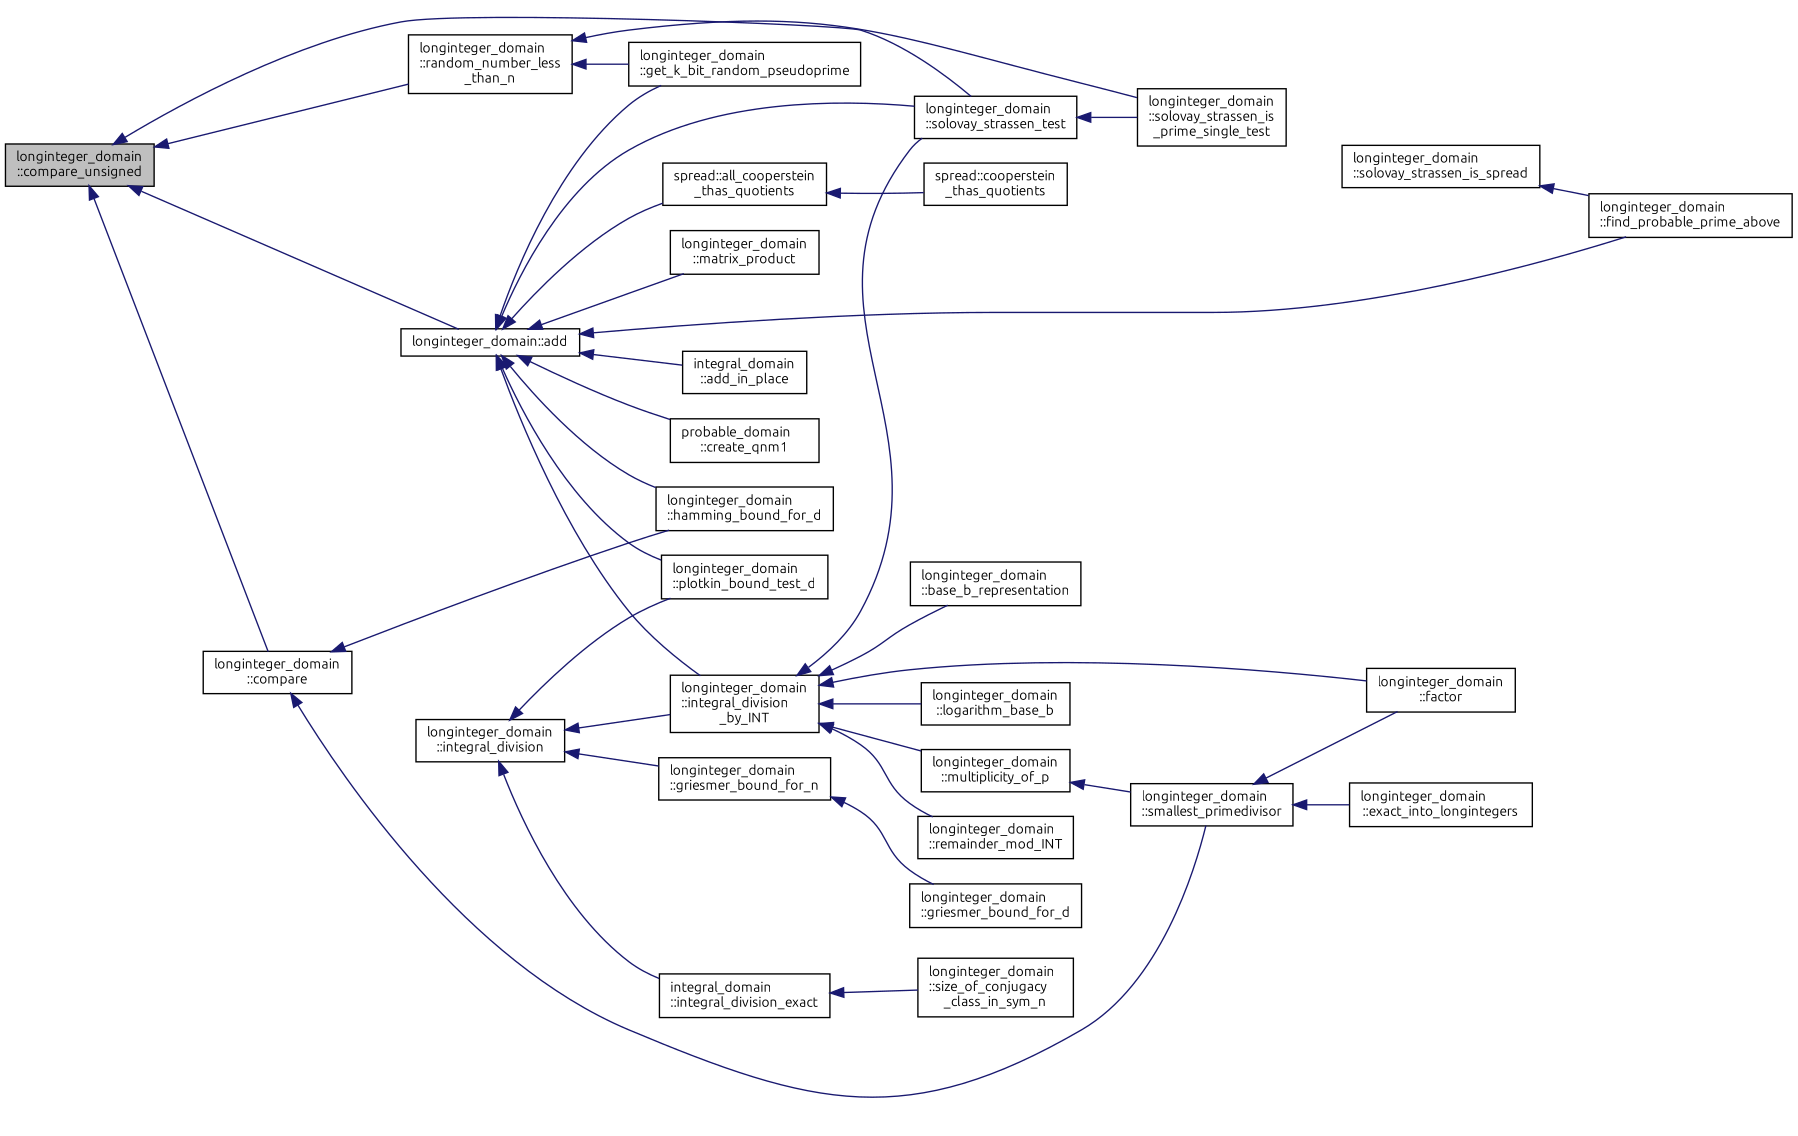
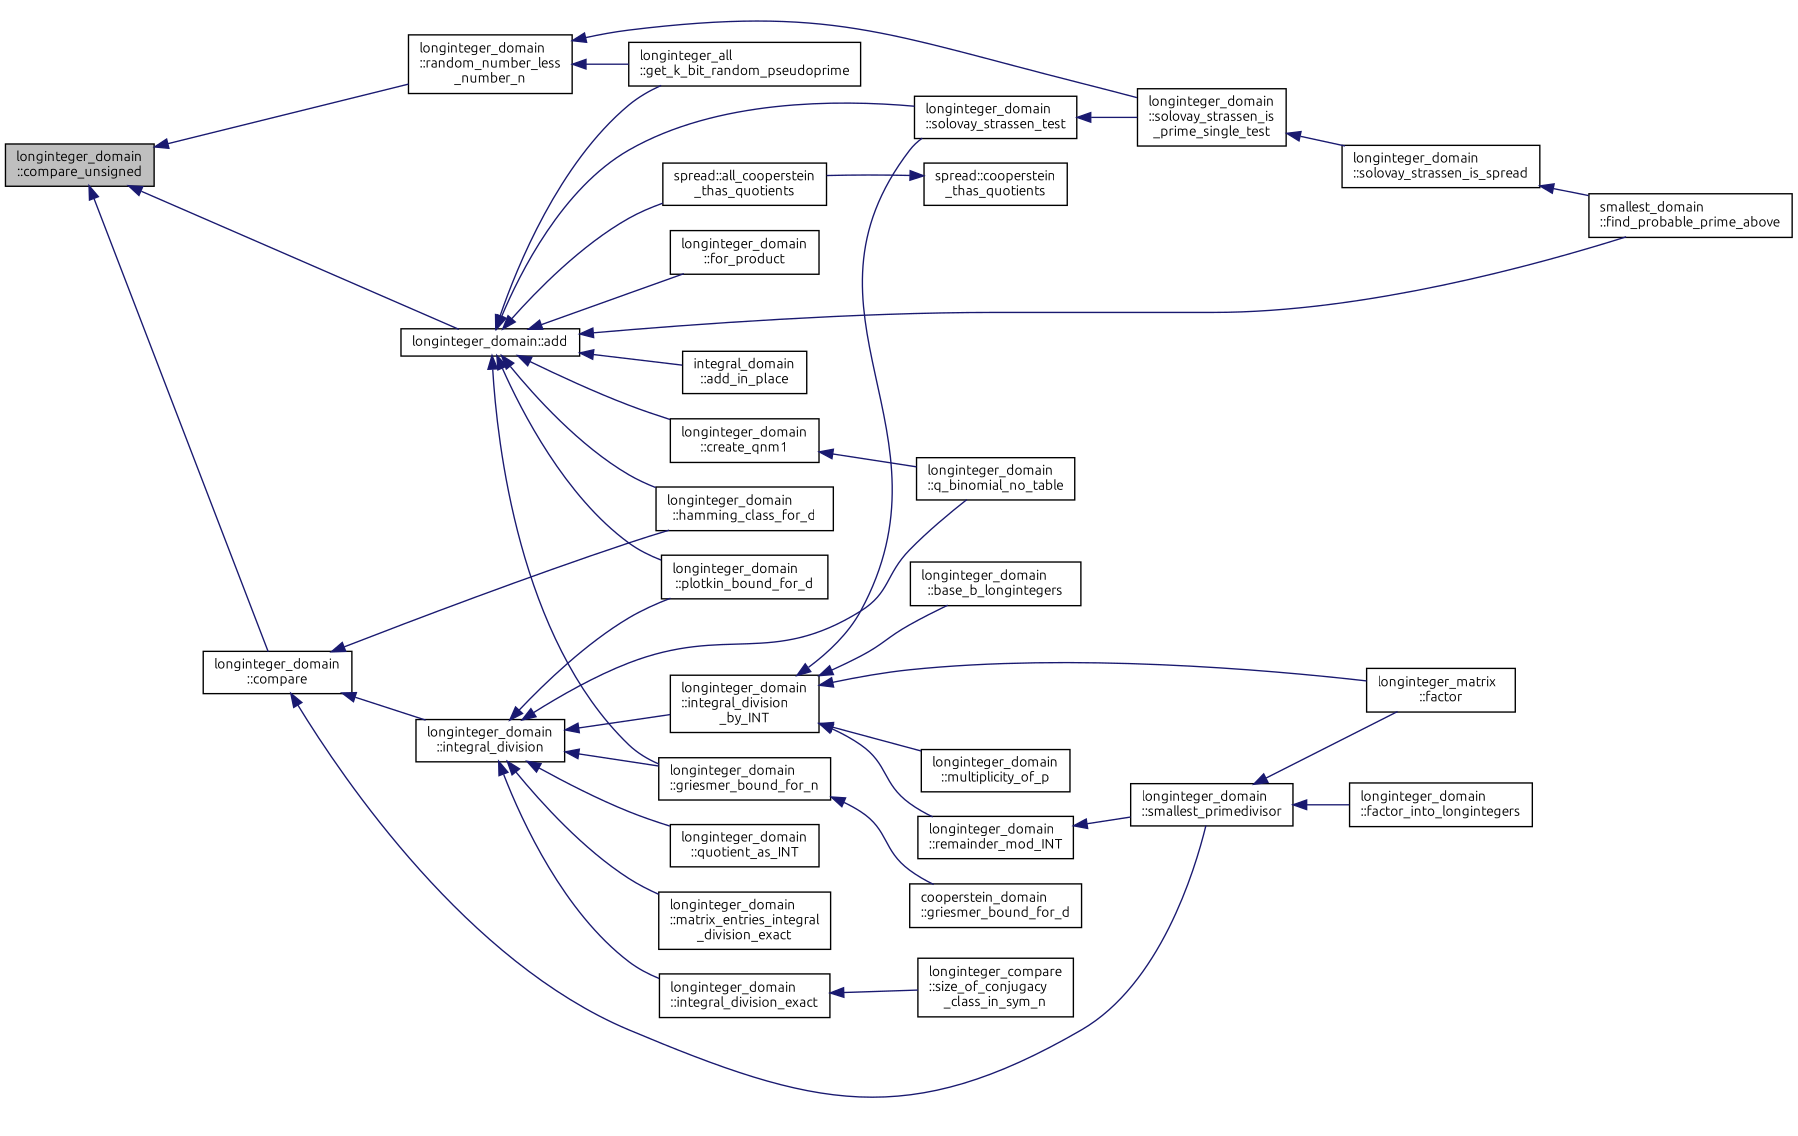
(546, 18) -> none
(490, 64) -> (490, 64)
(745, 64) -> (745, 64)
none -> (1323, 141)
(874, 193) -> (868, 175)
(1691, 216) -> (1691, 216)
(745, 252) -> (745, 252)
(745, 441) -> (745, 441)
none -> (996, 479)
(745, 509) -> (745, 509)
(579, 537) -> (535, 586)
(745, 577) -> (745, 577)
(996, 584) -> (996, 584)
(1441, 690) -> (1441, 690)
(996, 704) -> none
none -> (390, 709)
(1107, 788) -> (1109, 820)
(1441, 805) -> (1441, 805)
none -> (745, 846)
(996, 906) -> (996, 906)
none -> (745, 921)
(996, 988) -> (996, 988)
(745, 996) -> (745, 996)
